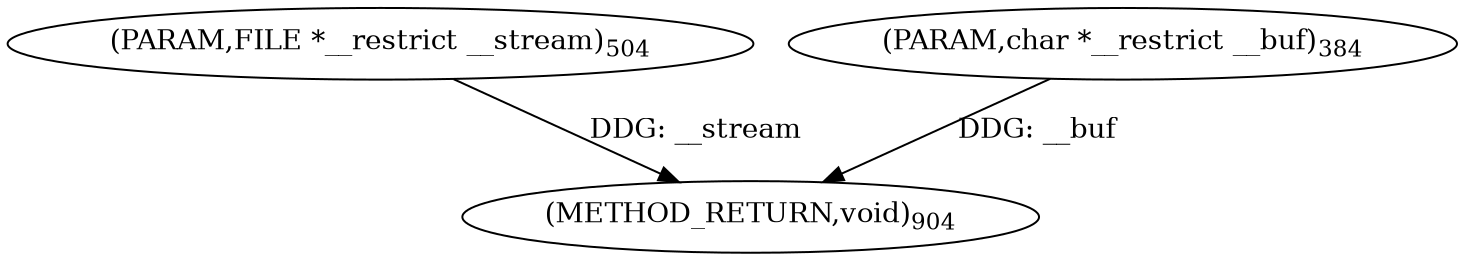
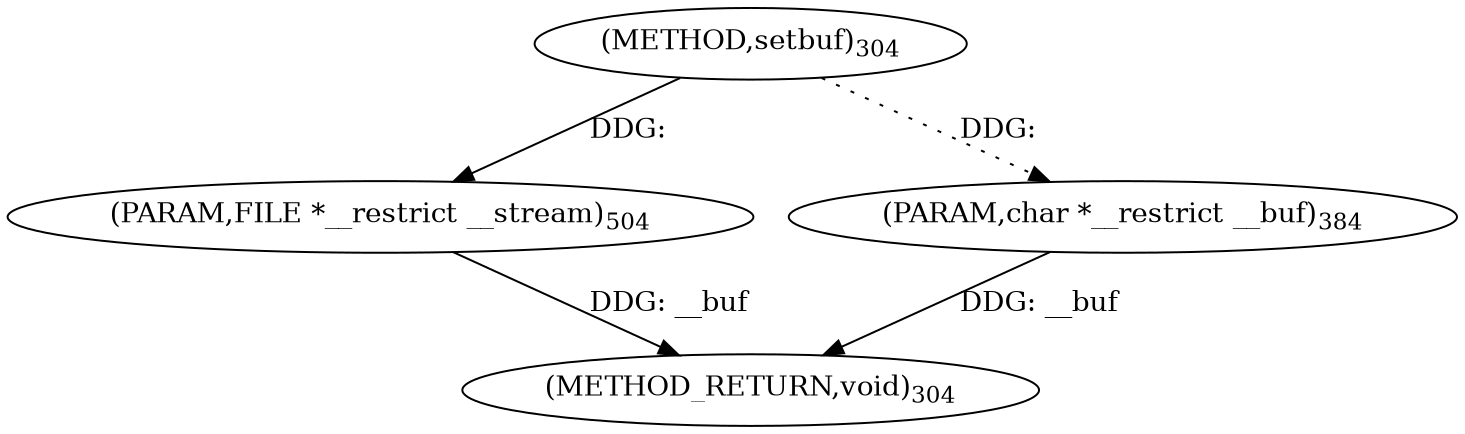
none -> (751, 44)
(696, 130) -> (669, 304)
(934, 214) -> (934, 387)
